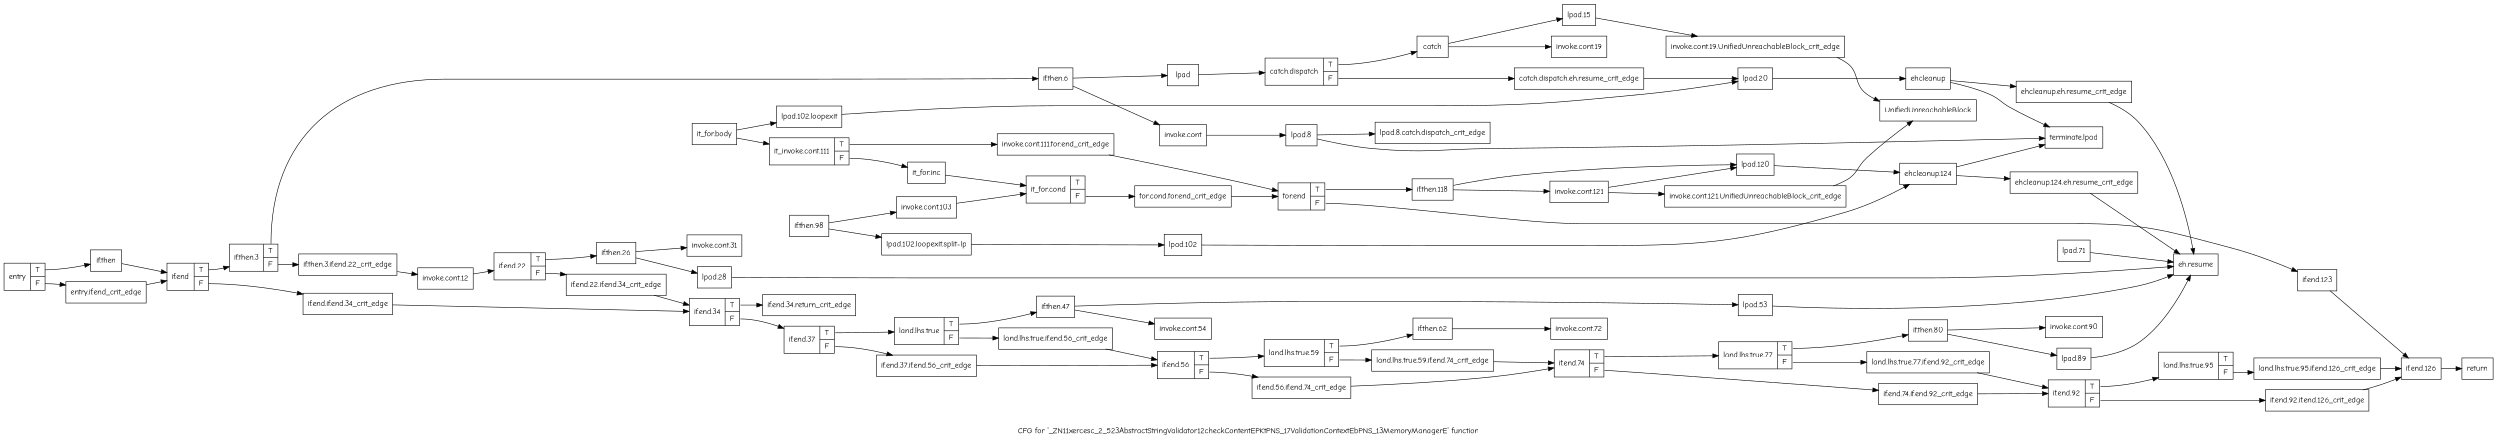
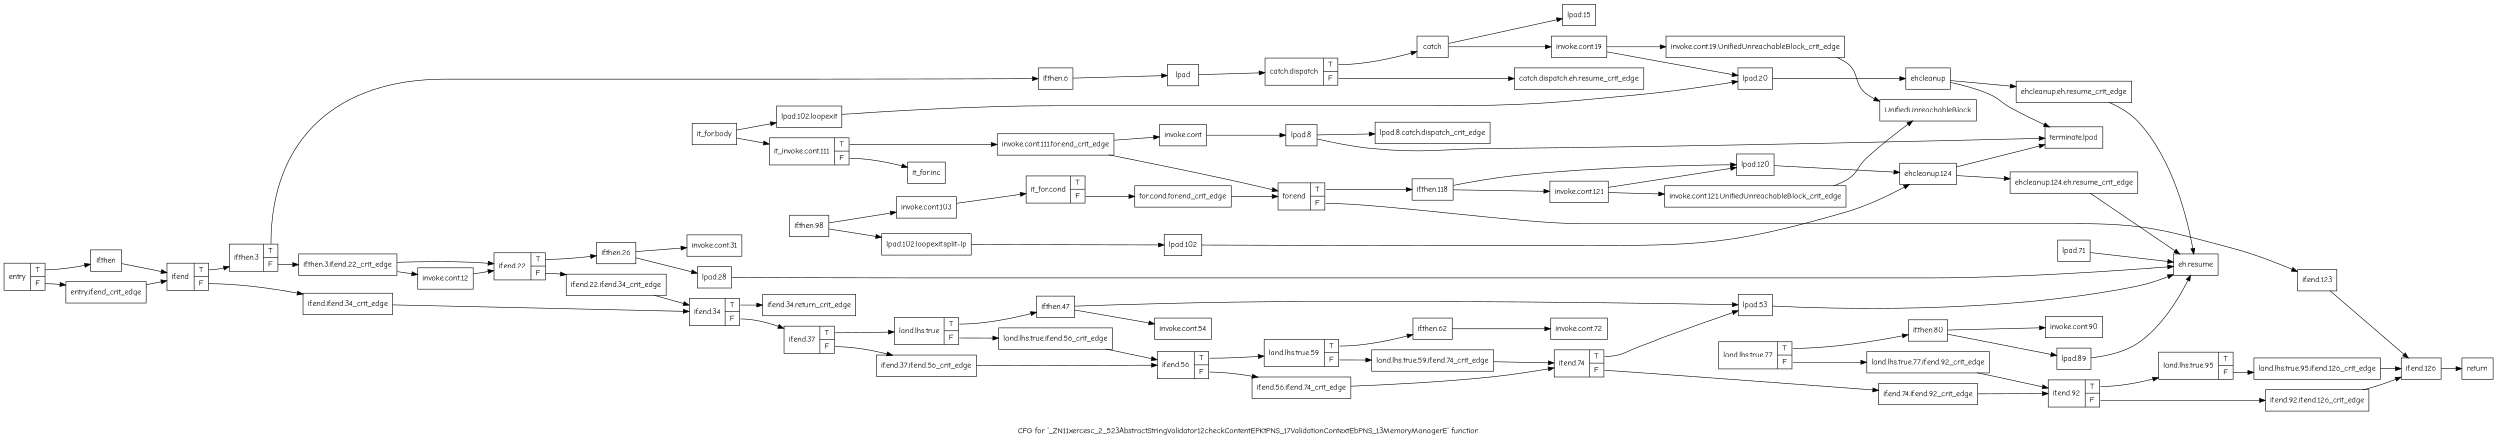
(1644, 27) -> (1633, 47)
(1688, 79) -> (1670, 63)
(1108, 102) -> (1134, 139)
(983, 180) -> none
none -> (443, 262)
(1659, 356) -> (1669, 335)
